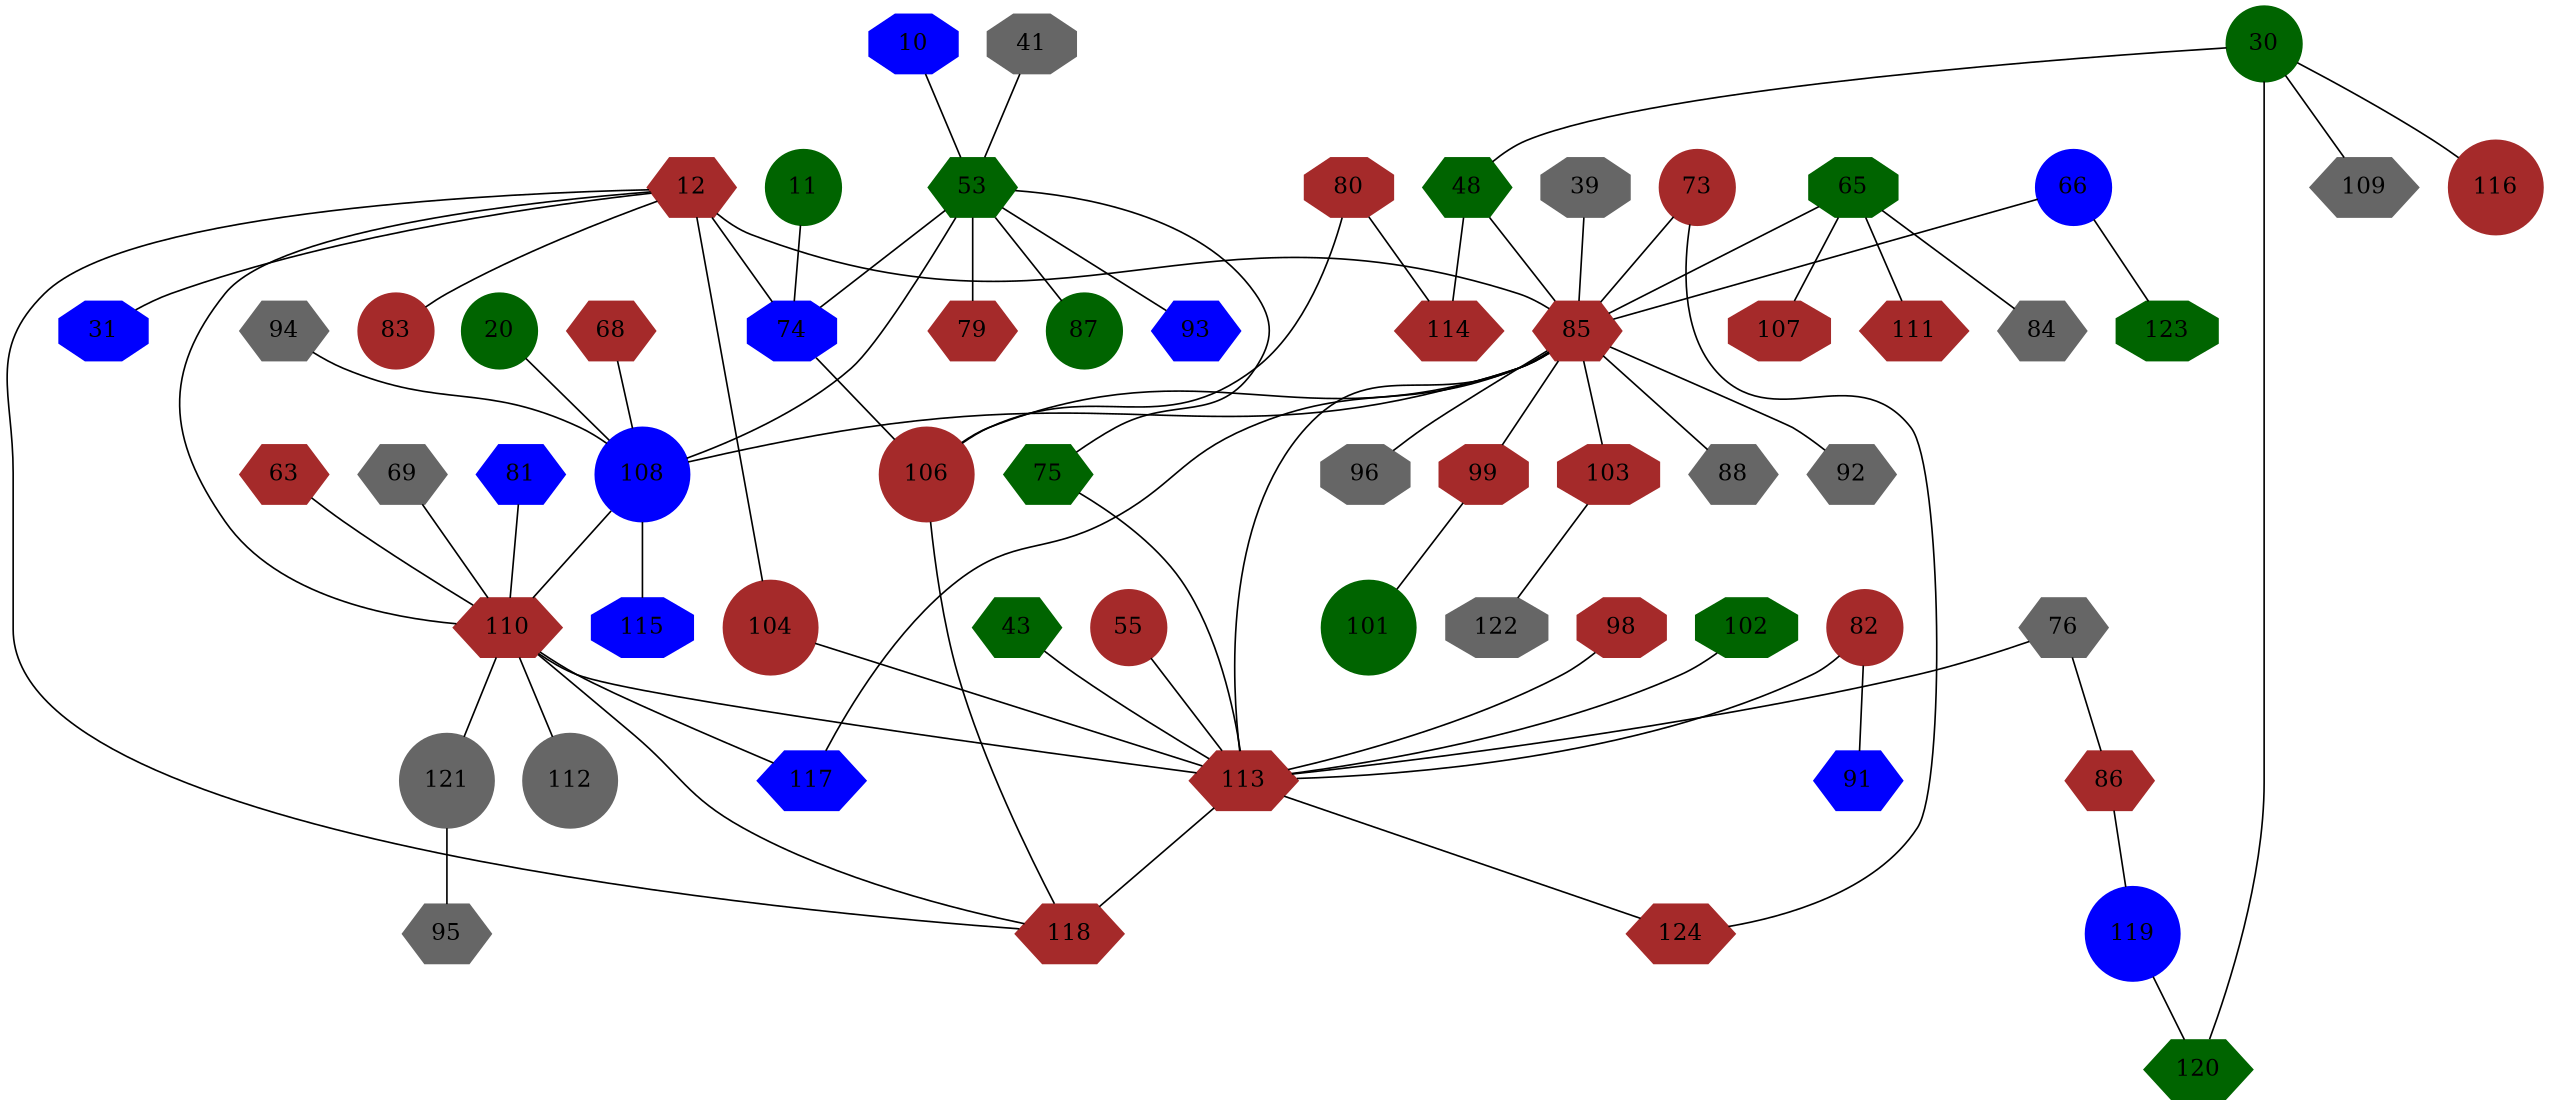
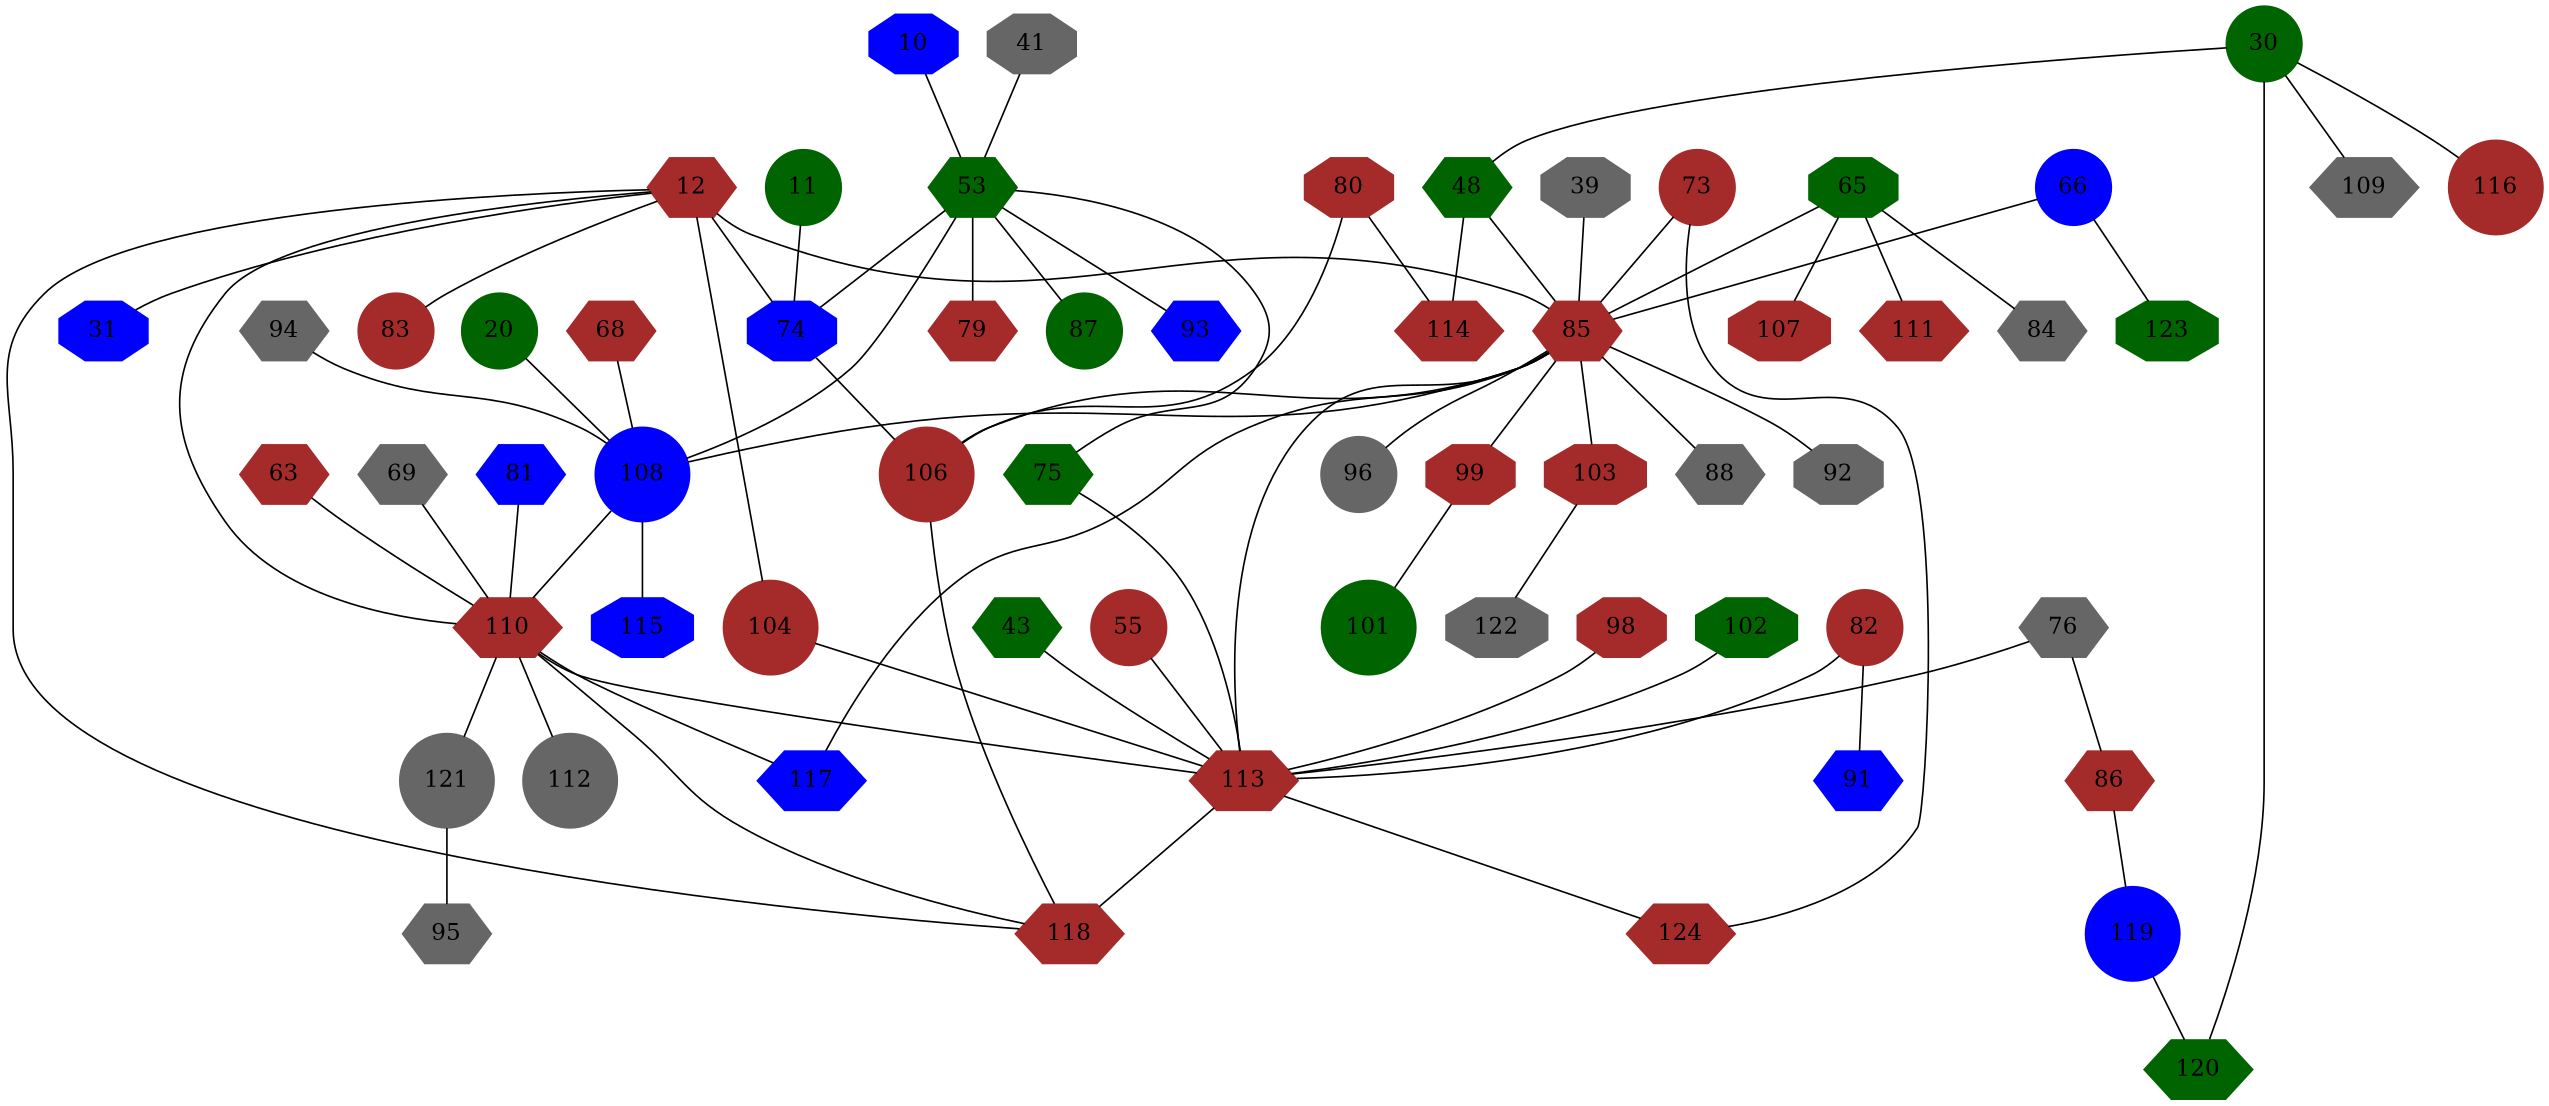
(1365, 474) -> (1359, 474)
(1852, 474) -> (1839, 474)
